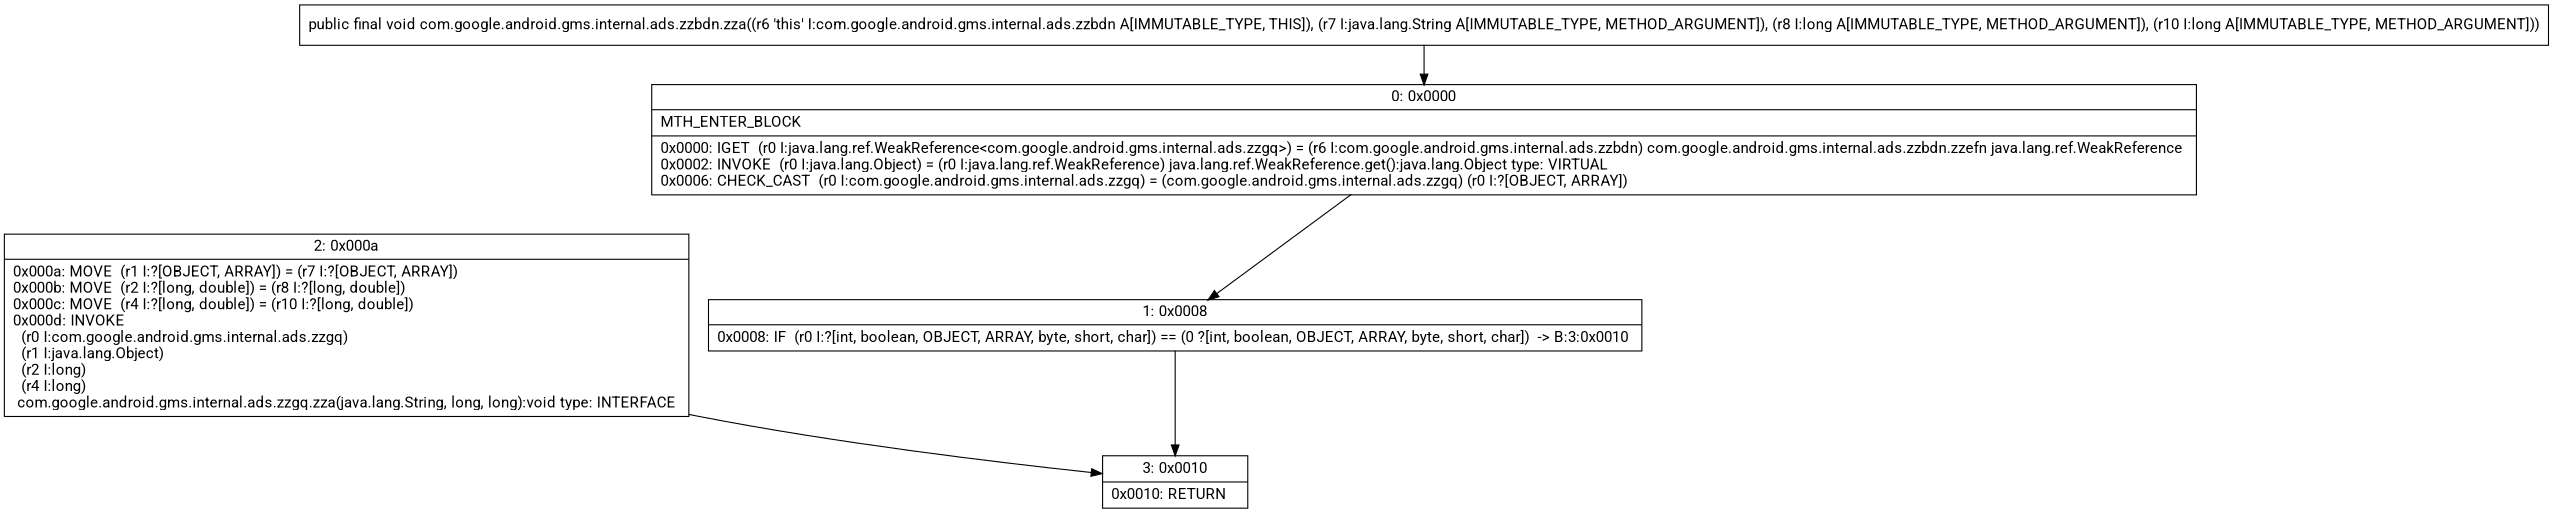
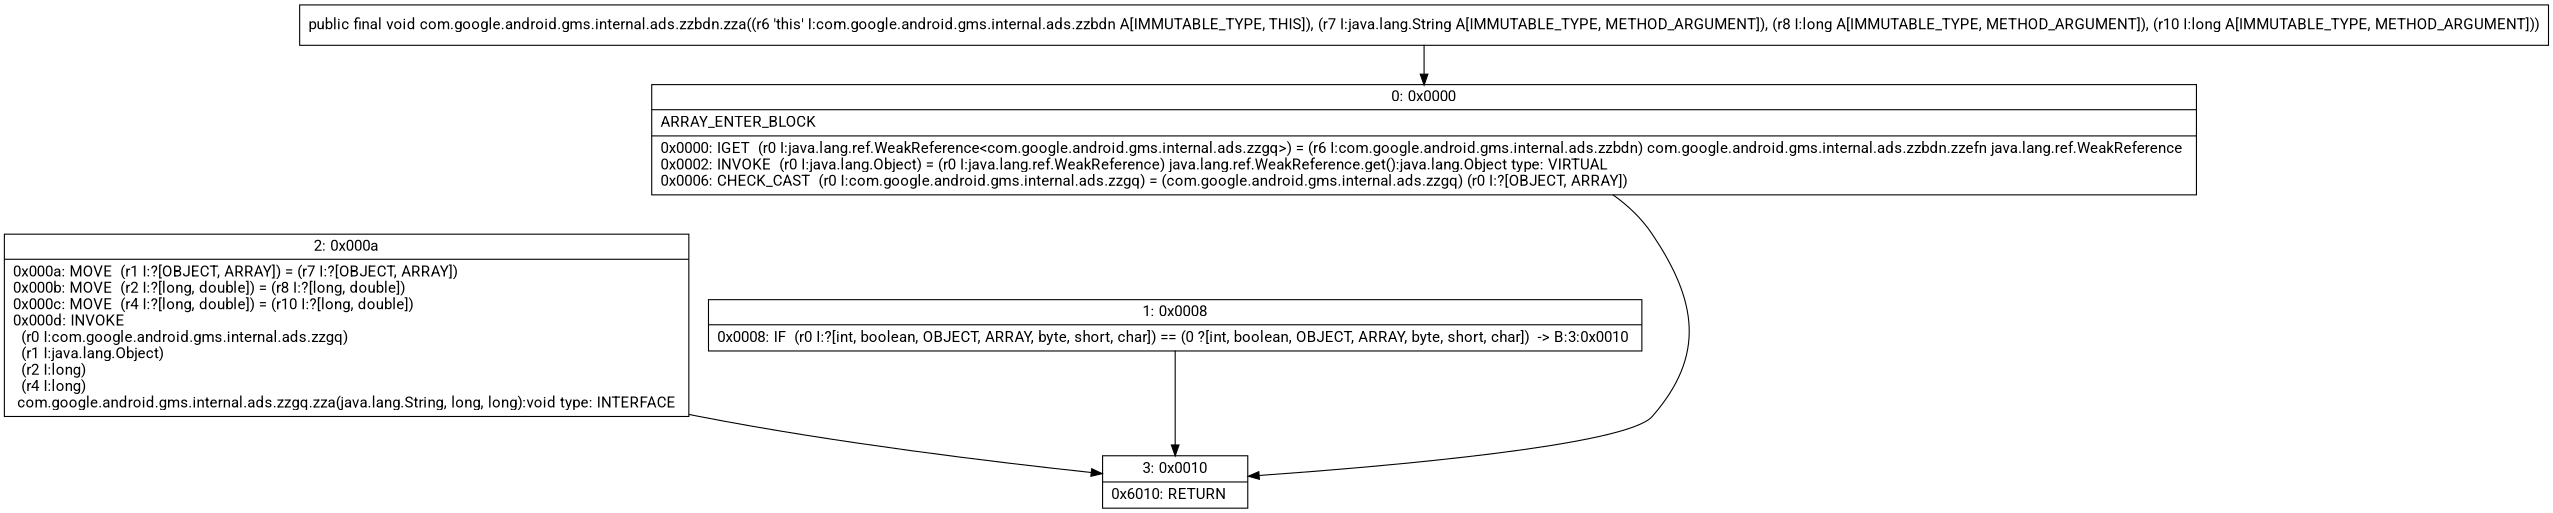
(731, 122) -> (739, 122)
(1284, 244) -> (1585, 439)
(1175, 495) -> (1175, 495)
